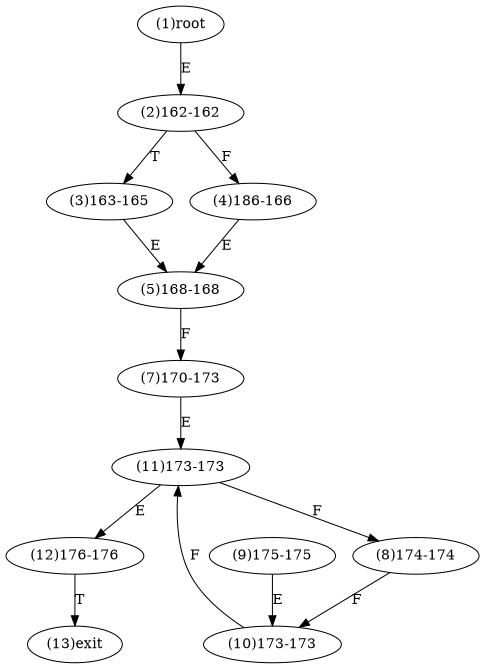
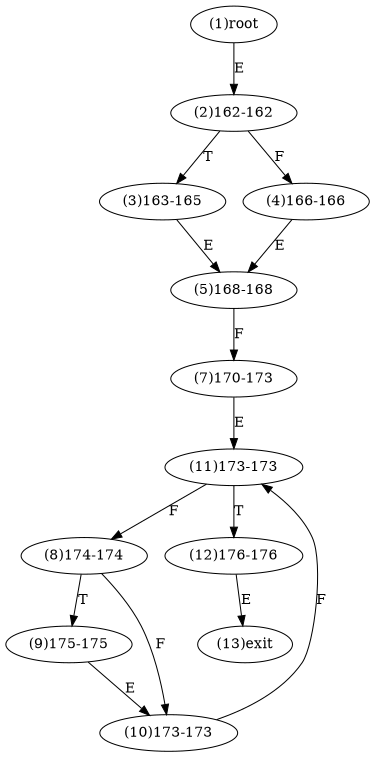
(253, 202) -> (306, 202)
(141, 512) -> (239, 512)
none -> (78, 595)
(80, 600) -> (247, 600)
